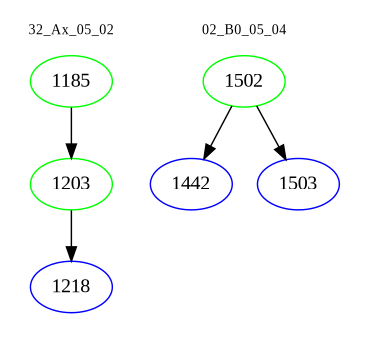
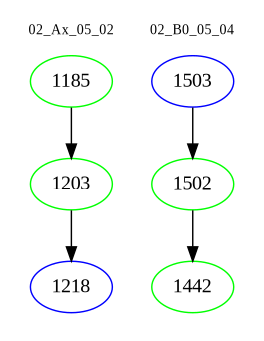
(72, 31) -> (72, 31)
(268, 126) -> (193, 126)
(191, 184) -> (193, 287)
